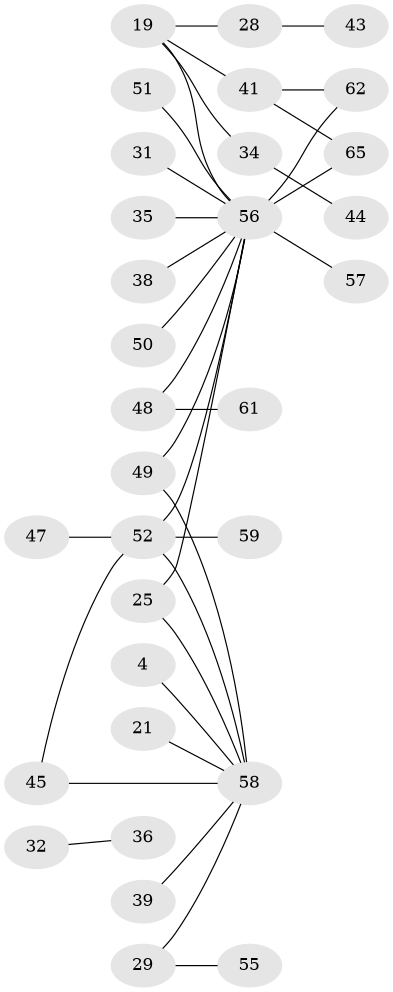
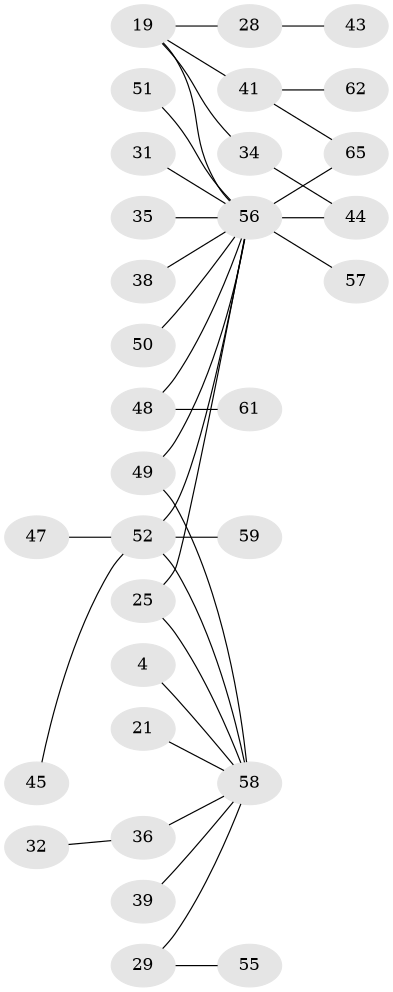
(303, 154) -> (303, 218)
(143, 783) -> (197, 811)
